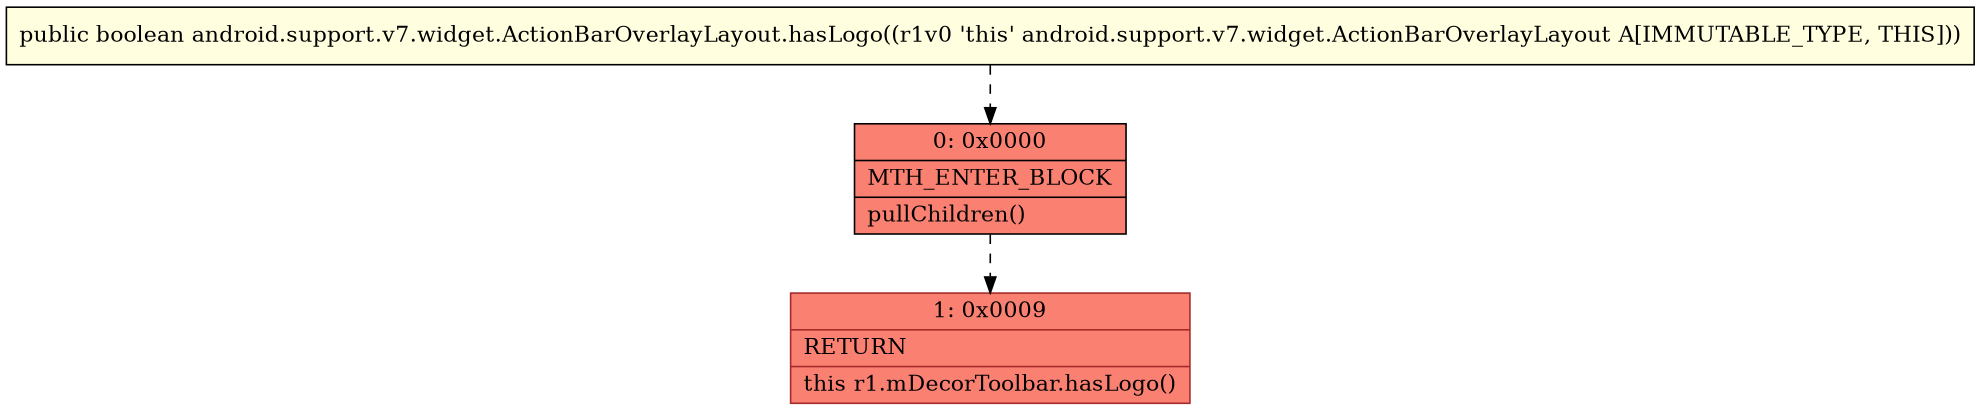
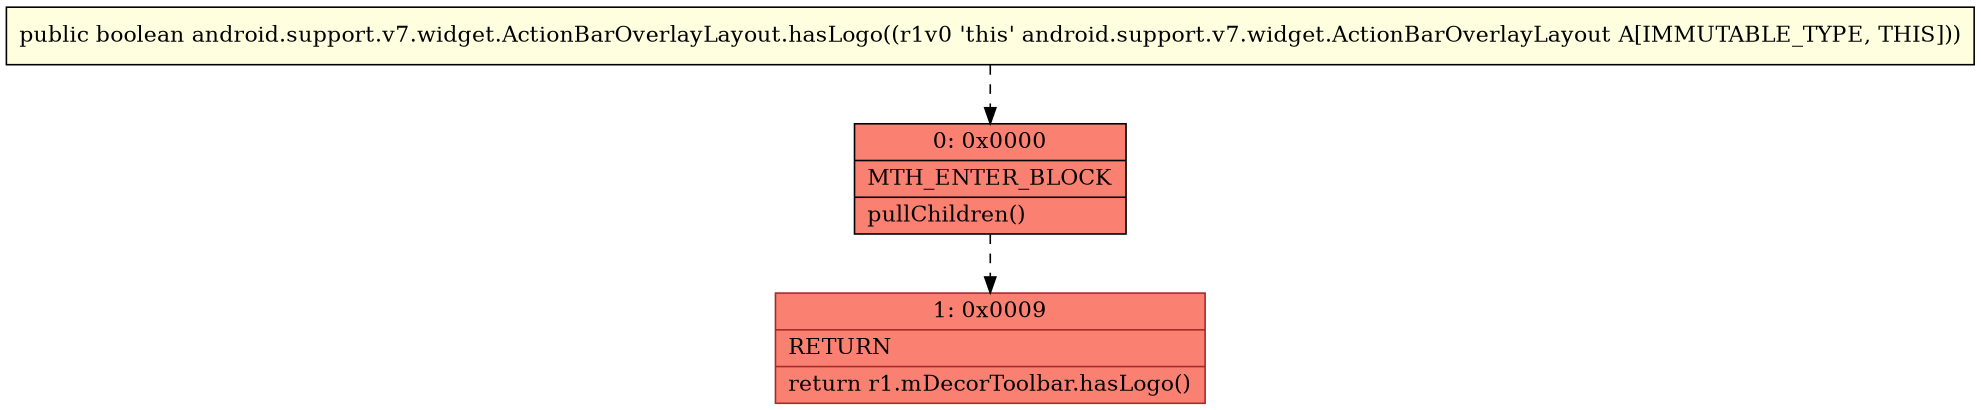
(990, 384) -> (990, 384)
